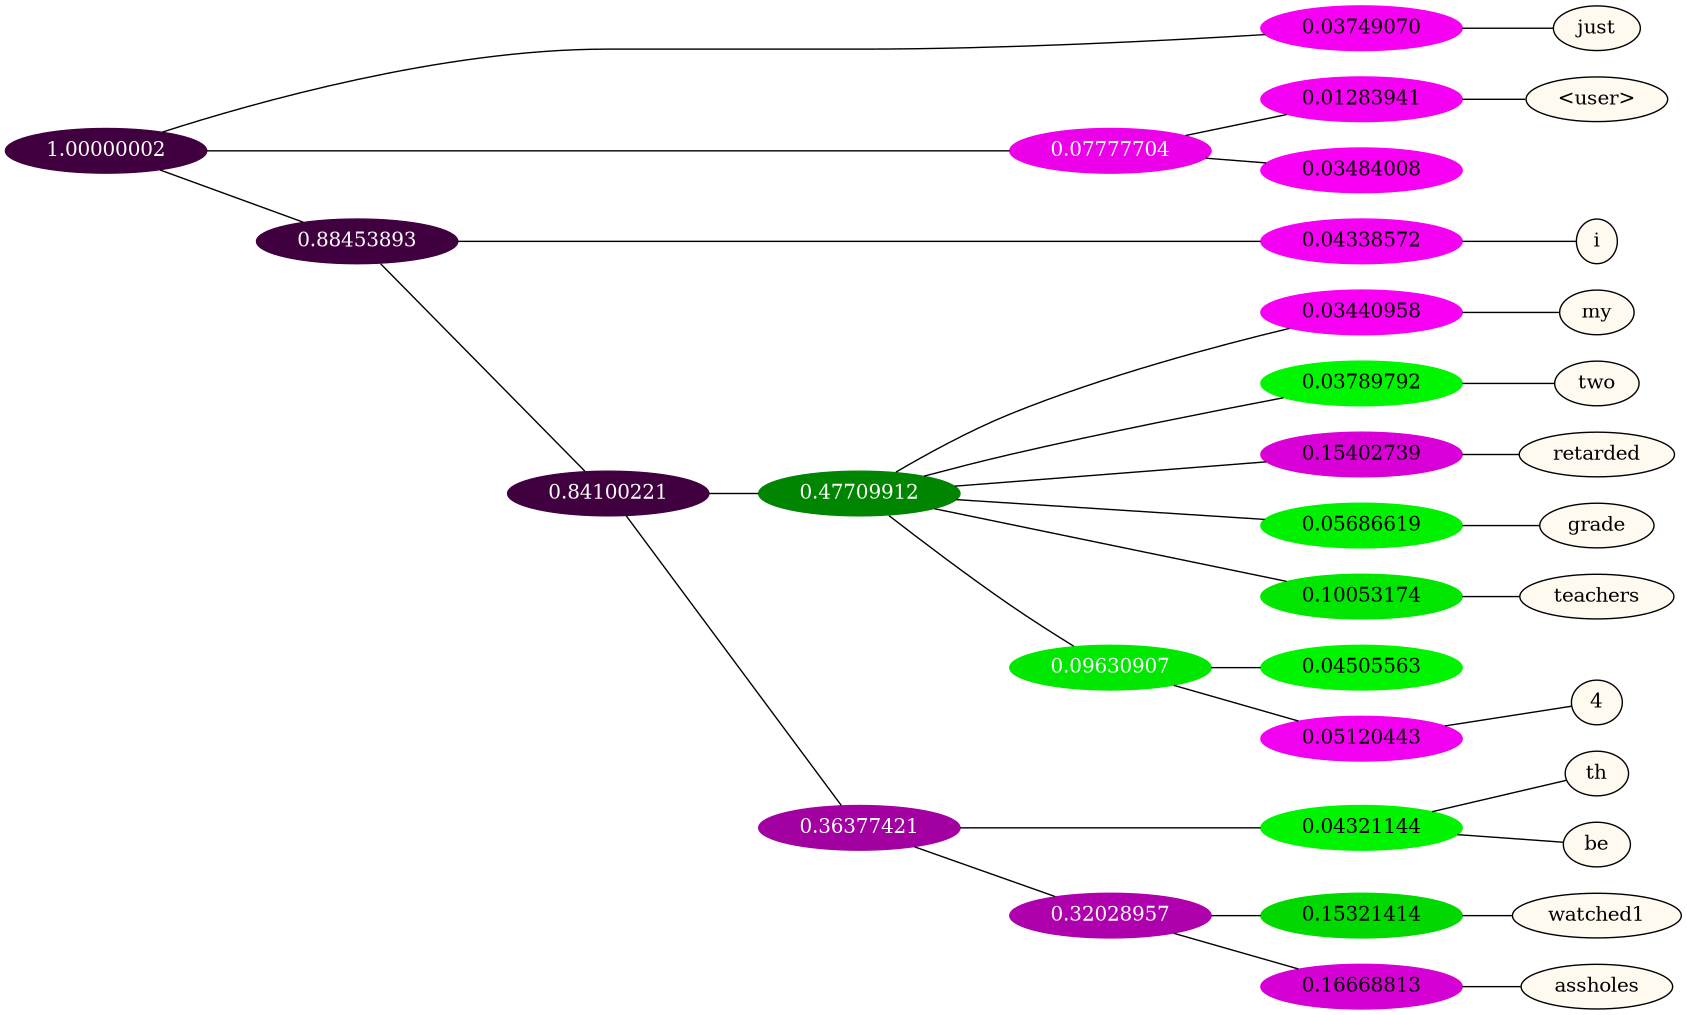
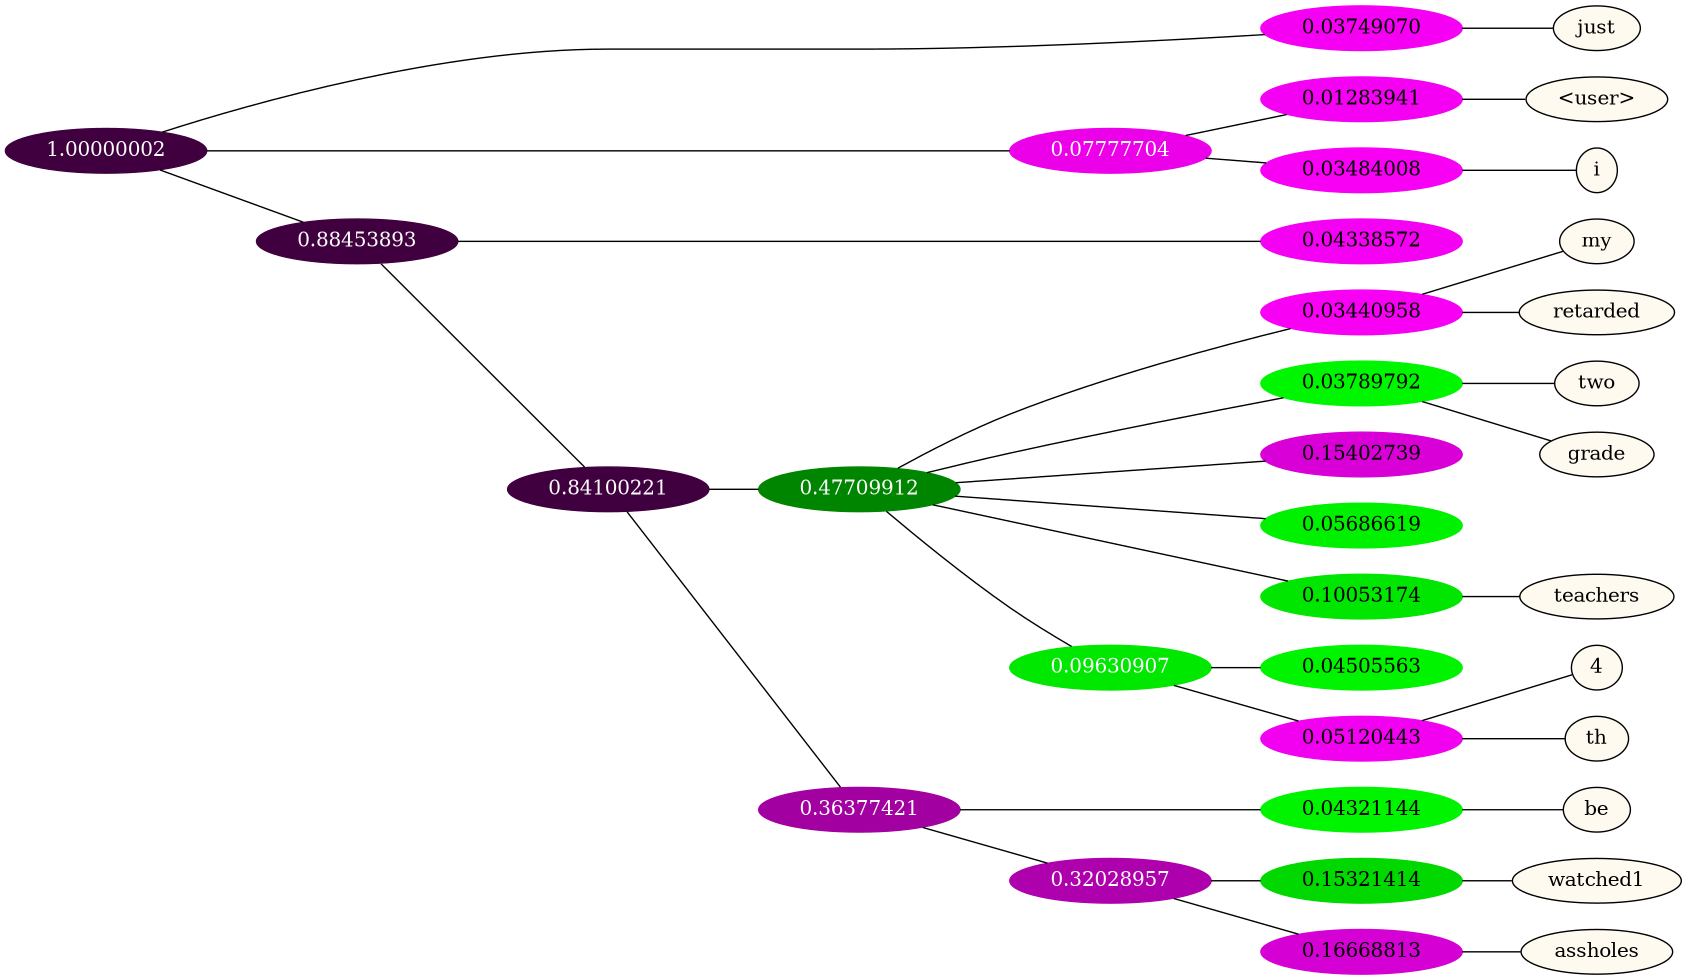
(1519, 241) -> (1519, 170)
(1491, 455) -> (1491, 312)
(1501, 526) -> (1487, 421)
(1499, 796) -> (1514, 739)
